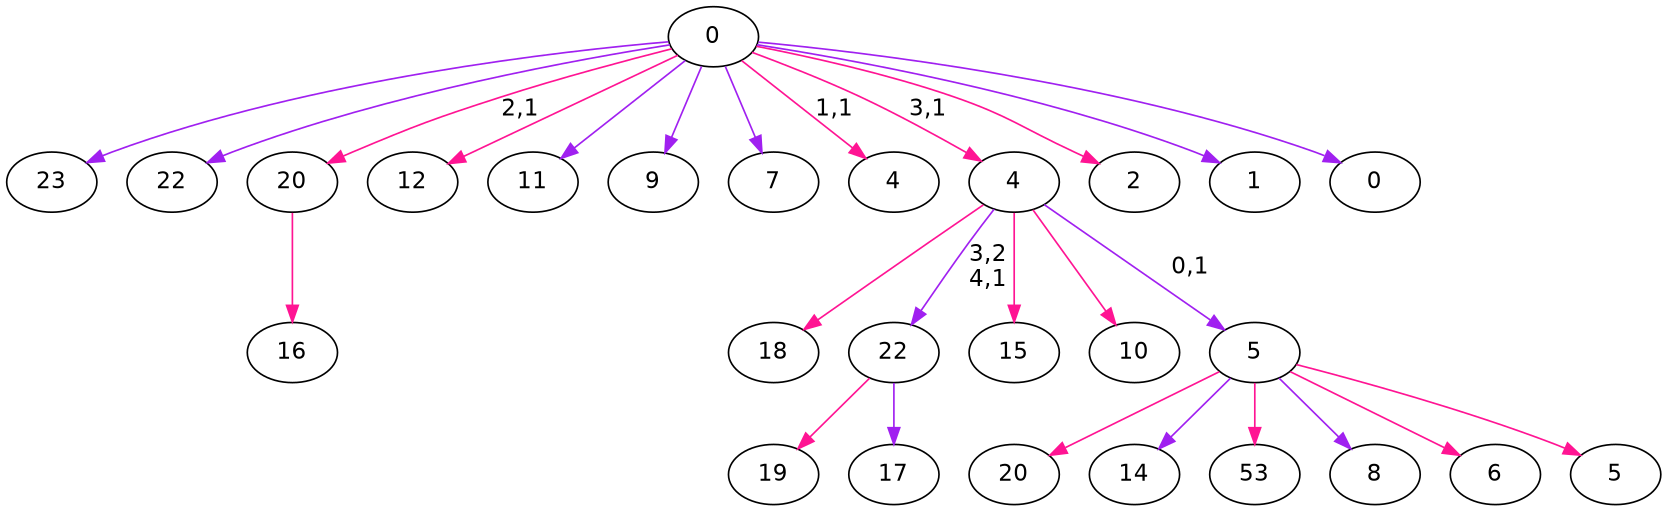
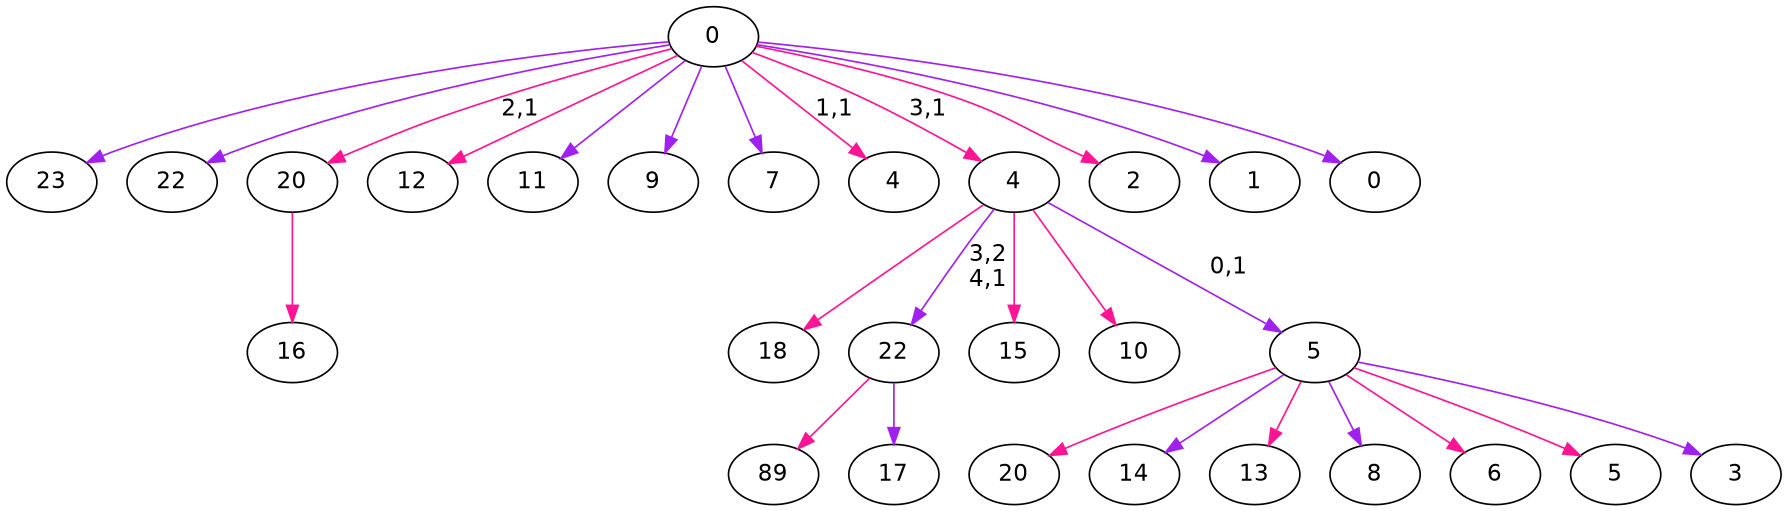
(774, 475) -> (774, 475)
(1255, 475) -> (1255, 475)
none -> (1736, 475)
